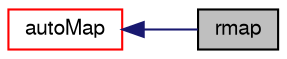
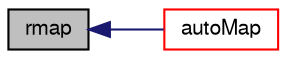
(171, 29) -> (137, 29)
